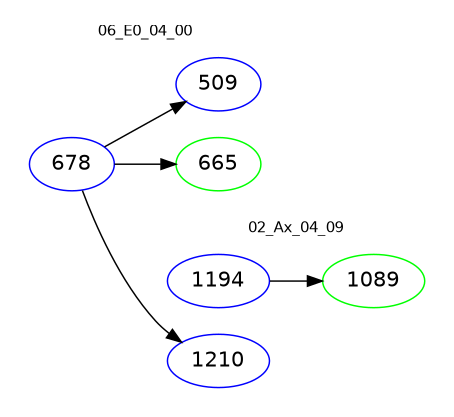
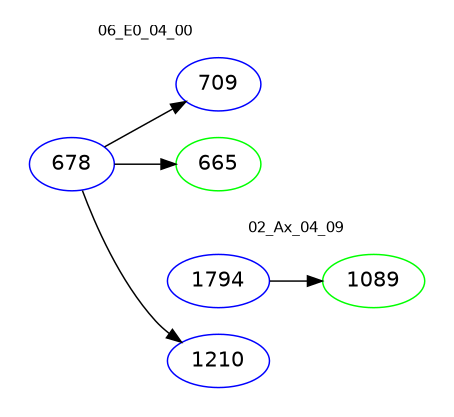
(218, 84) -> (218, 84)
(218, 281) -> (218, 281)
